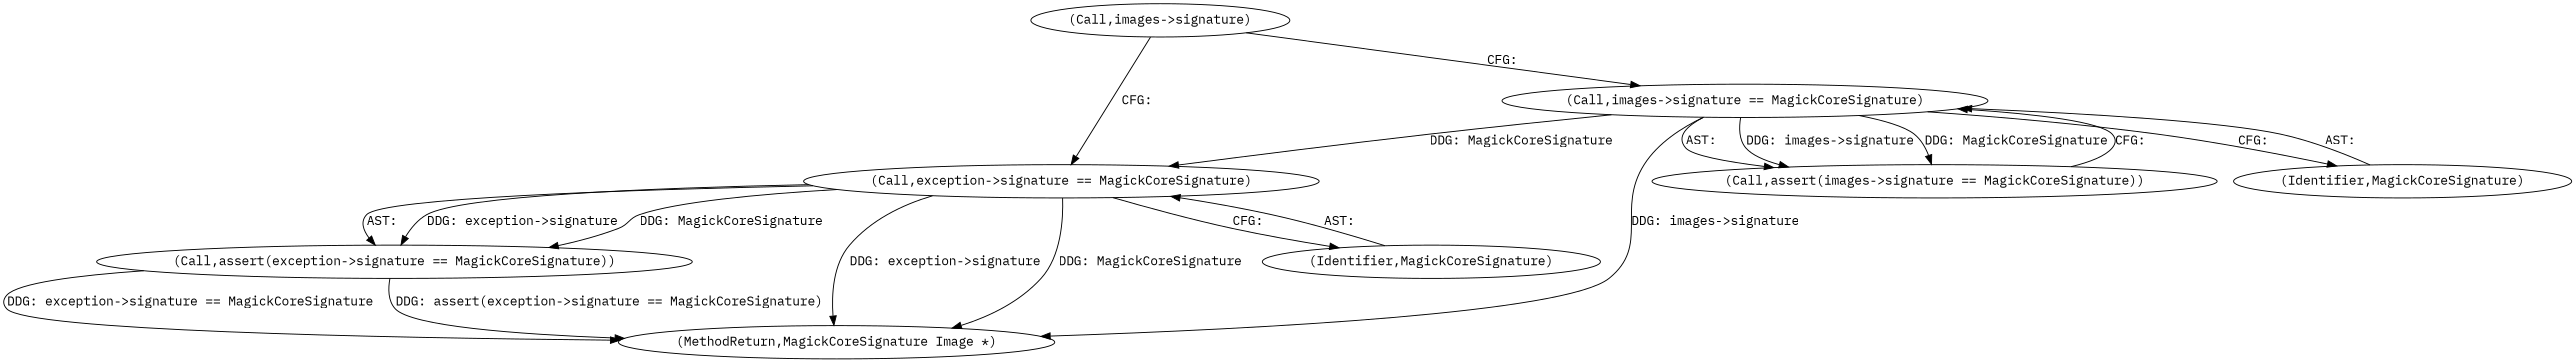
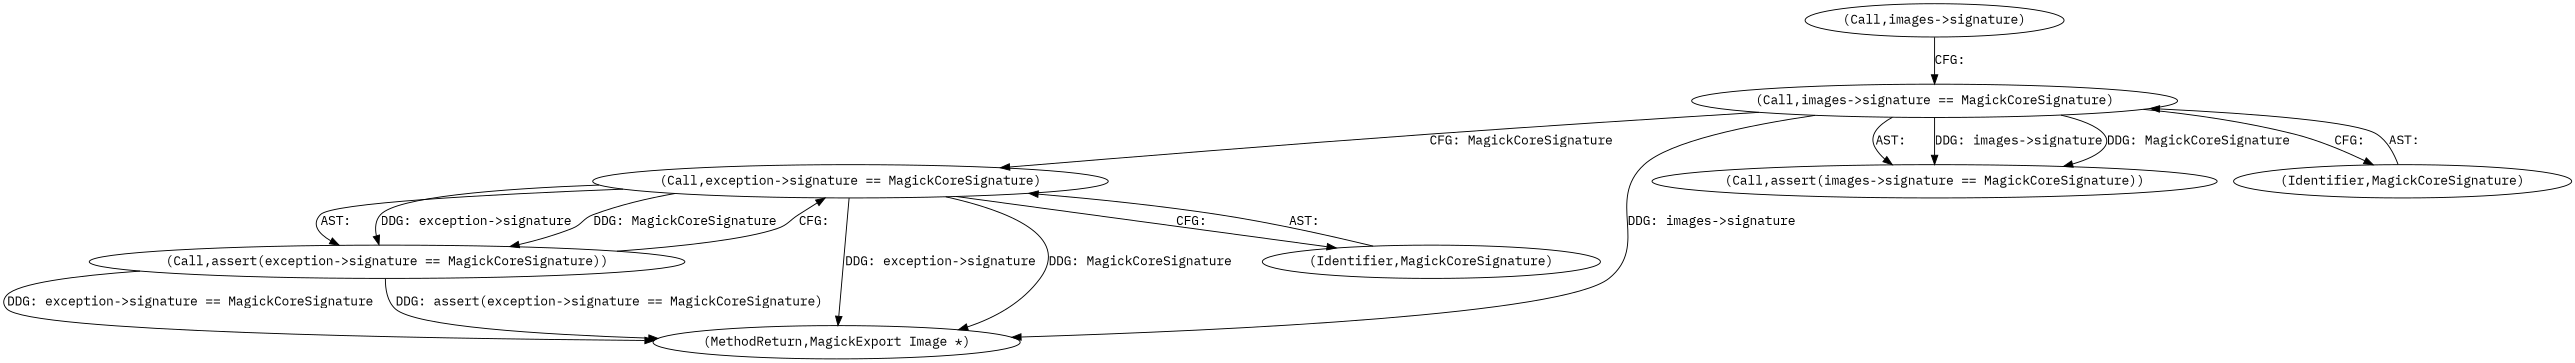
(1113, 97) -> (721, 240)
(2114, 137) -> none
(1522, 141) -> (1522, 141)
(837, 342) -> (837, 342)
